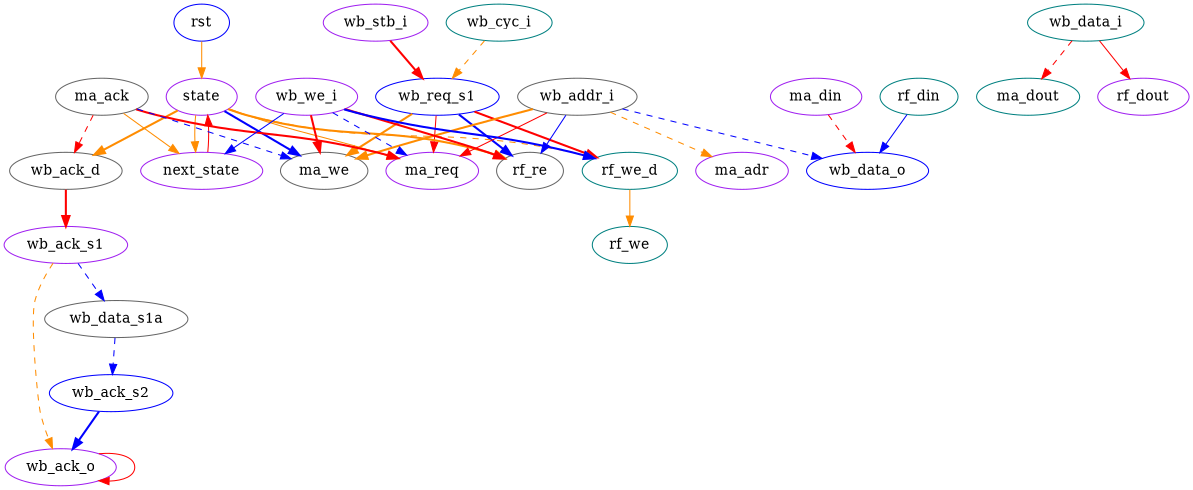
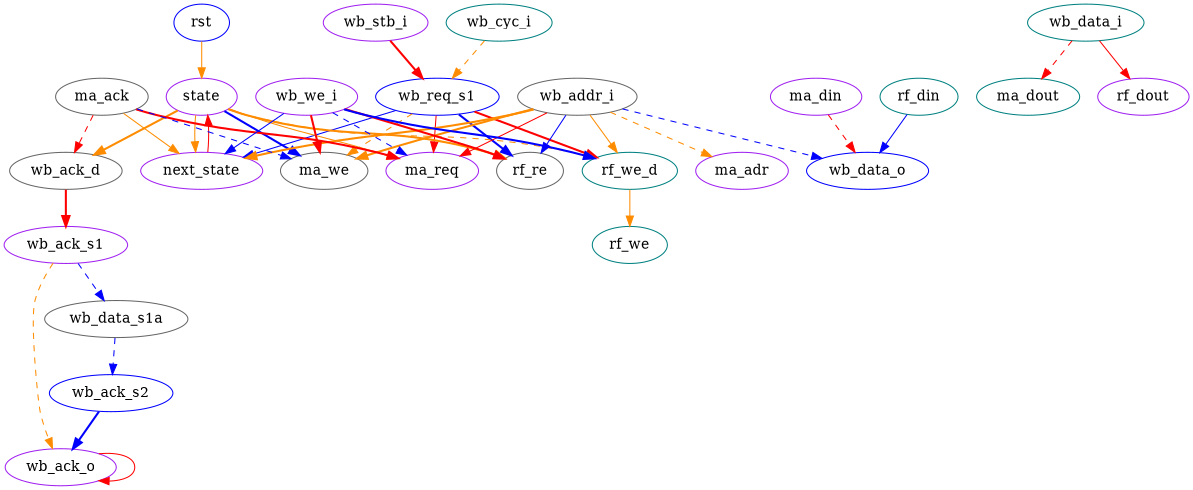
none -> (601, 130)
none -> (325, 132)
(384, 132) -> (384, 132)
none -> (395, 133)
